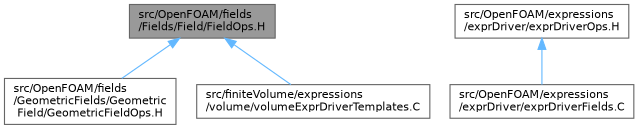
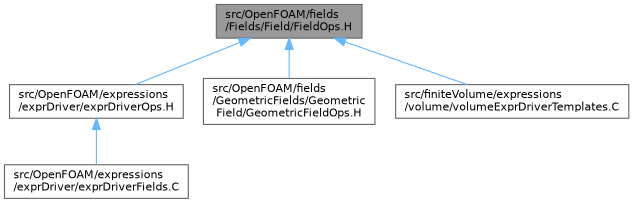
none -> (187, 64)
